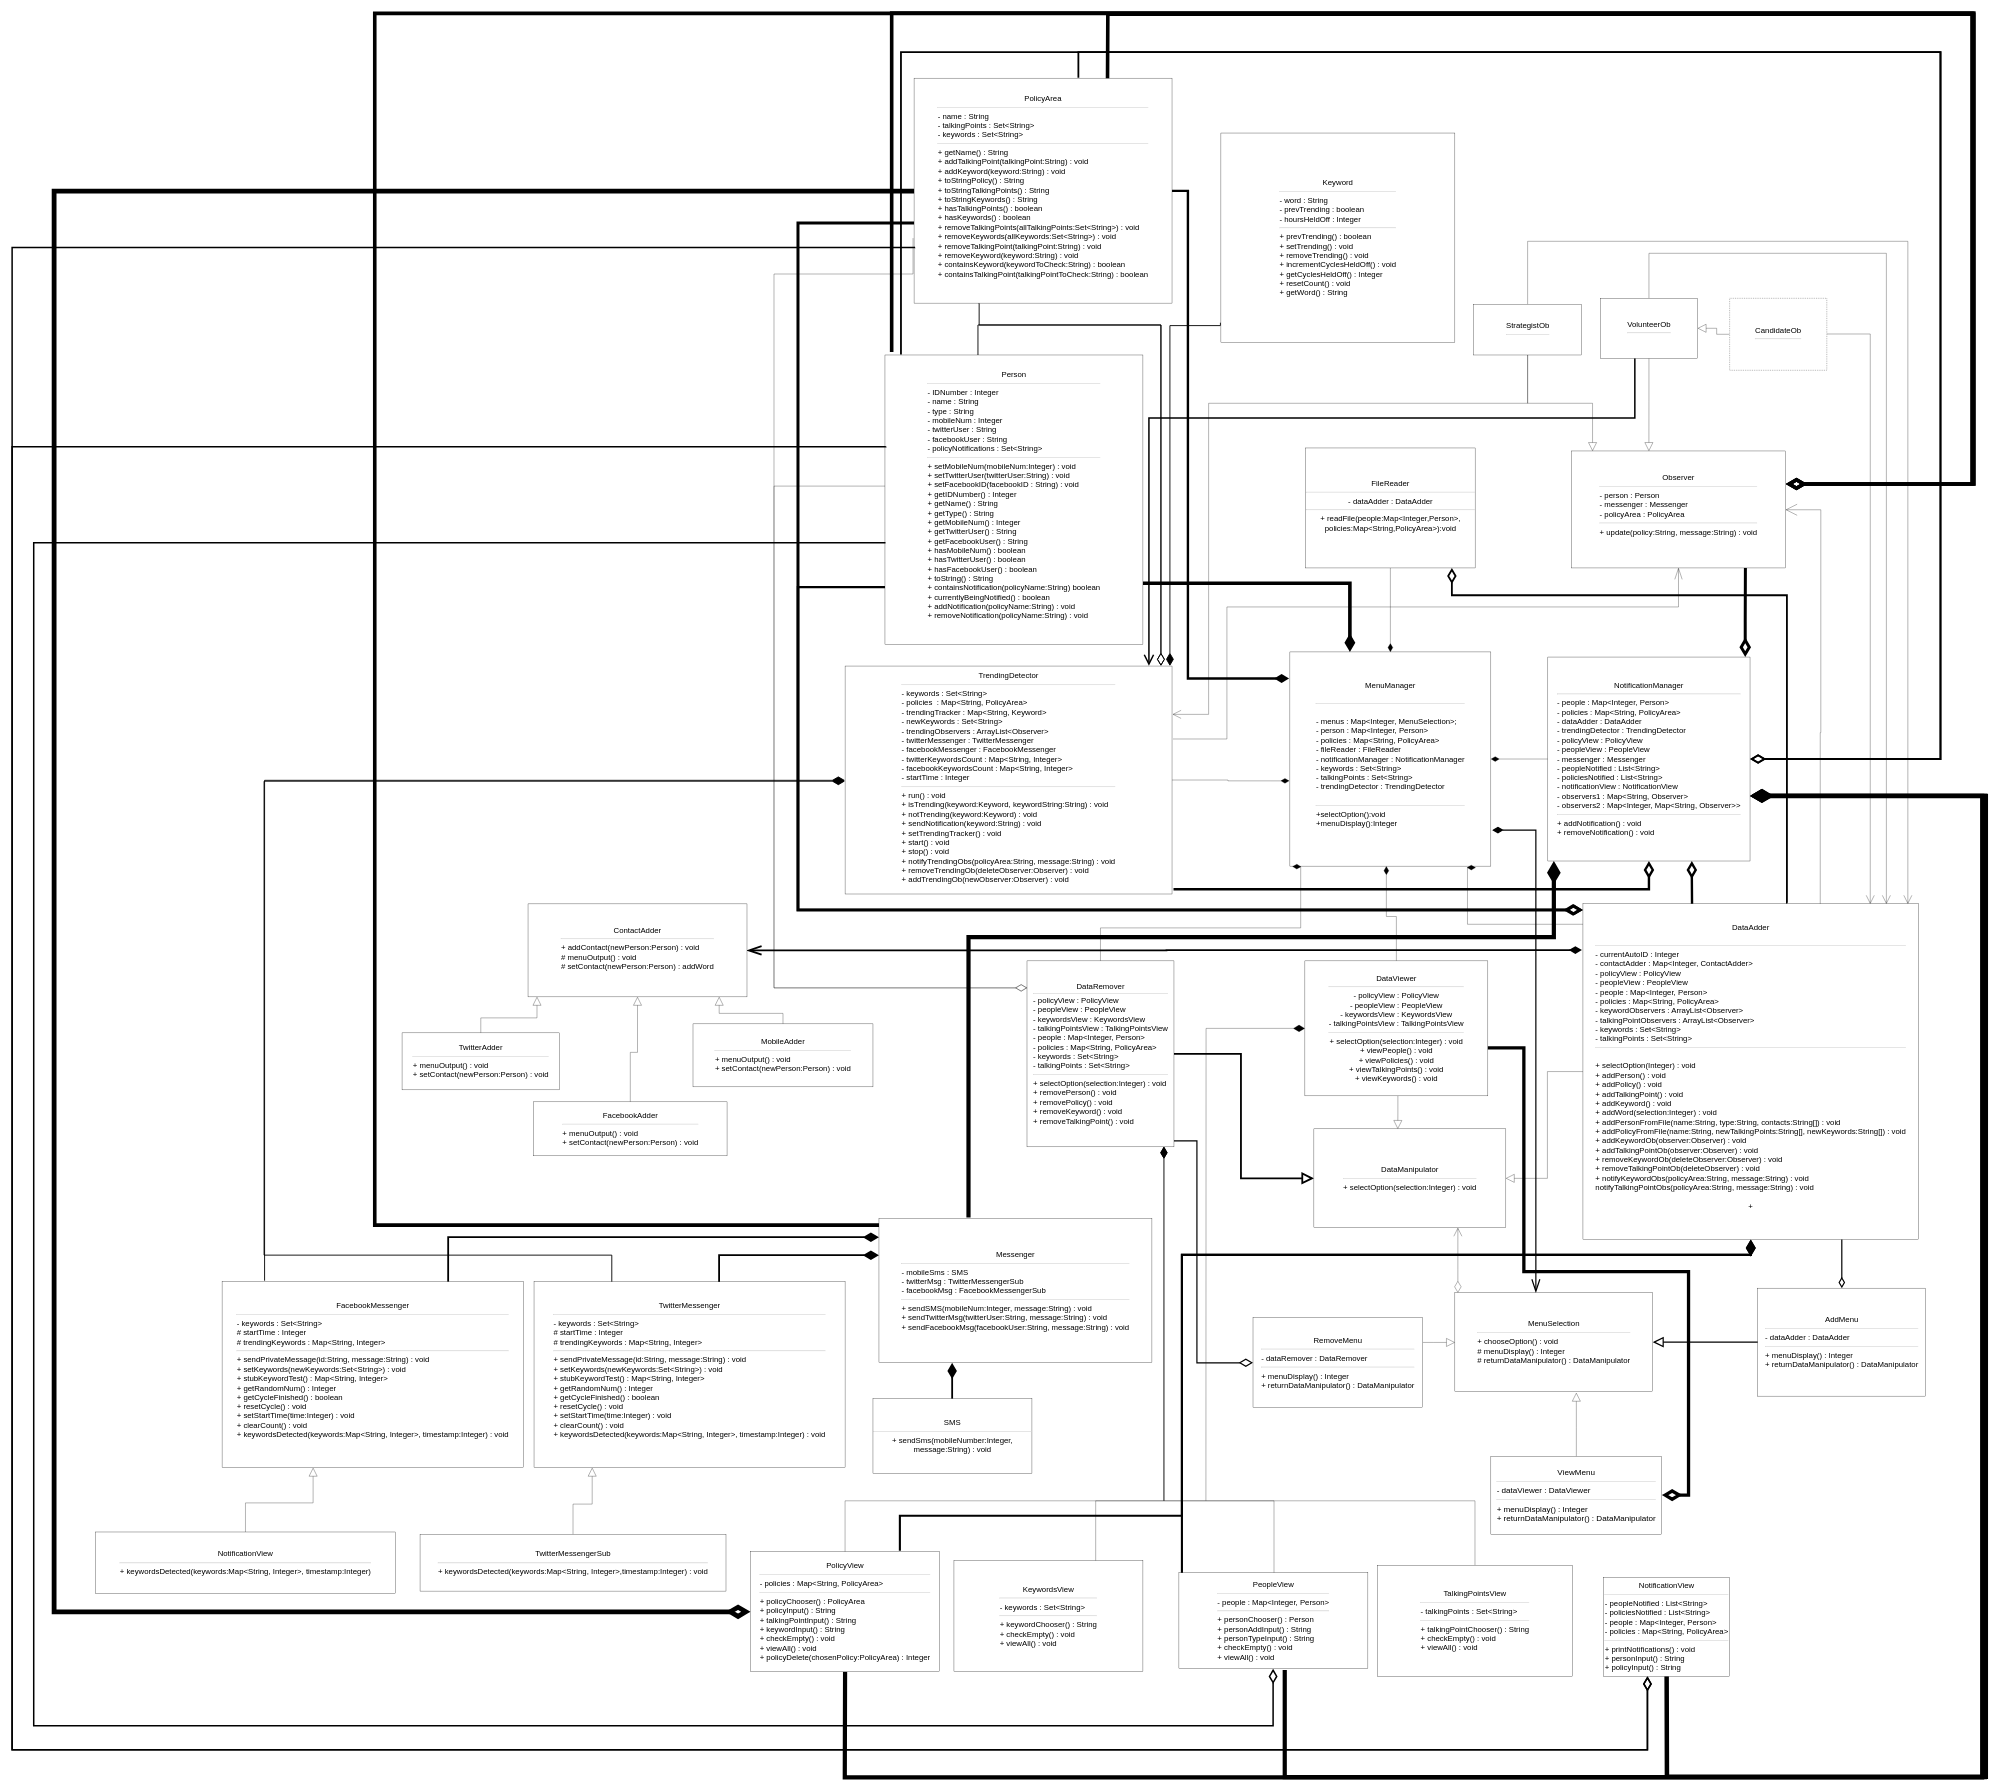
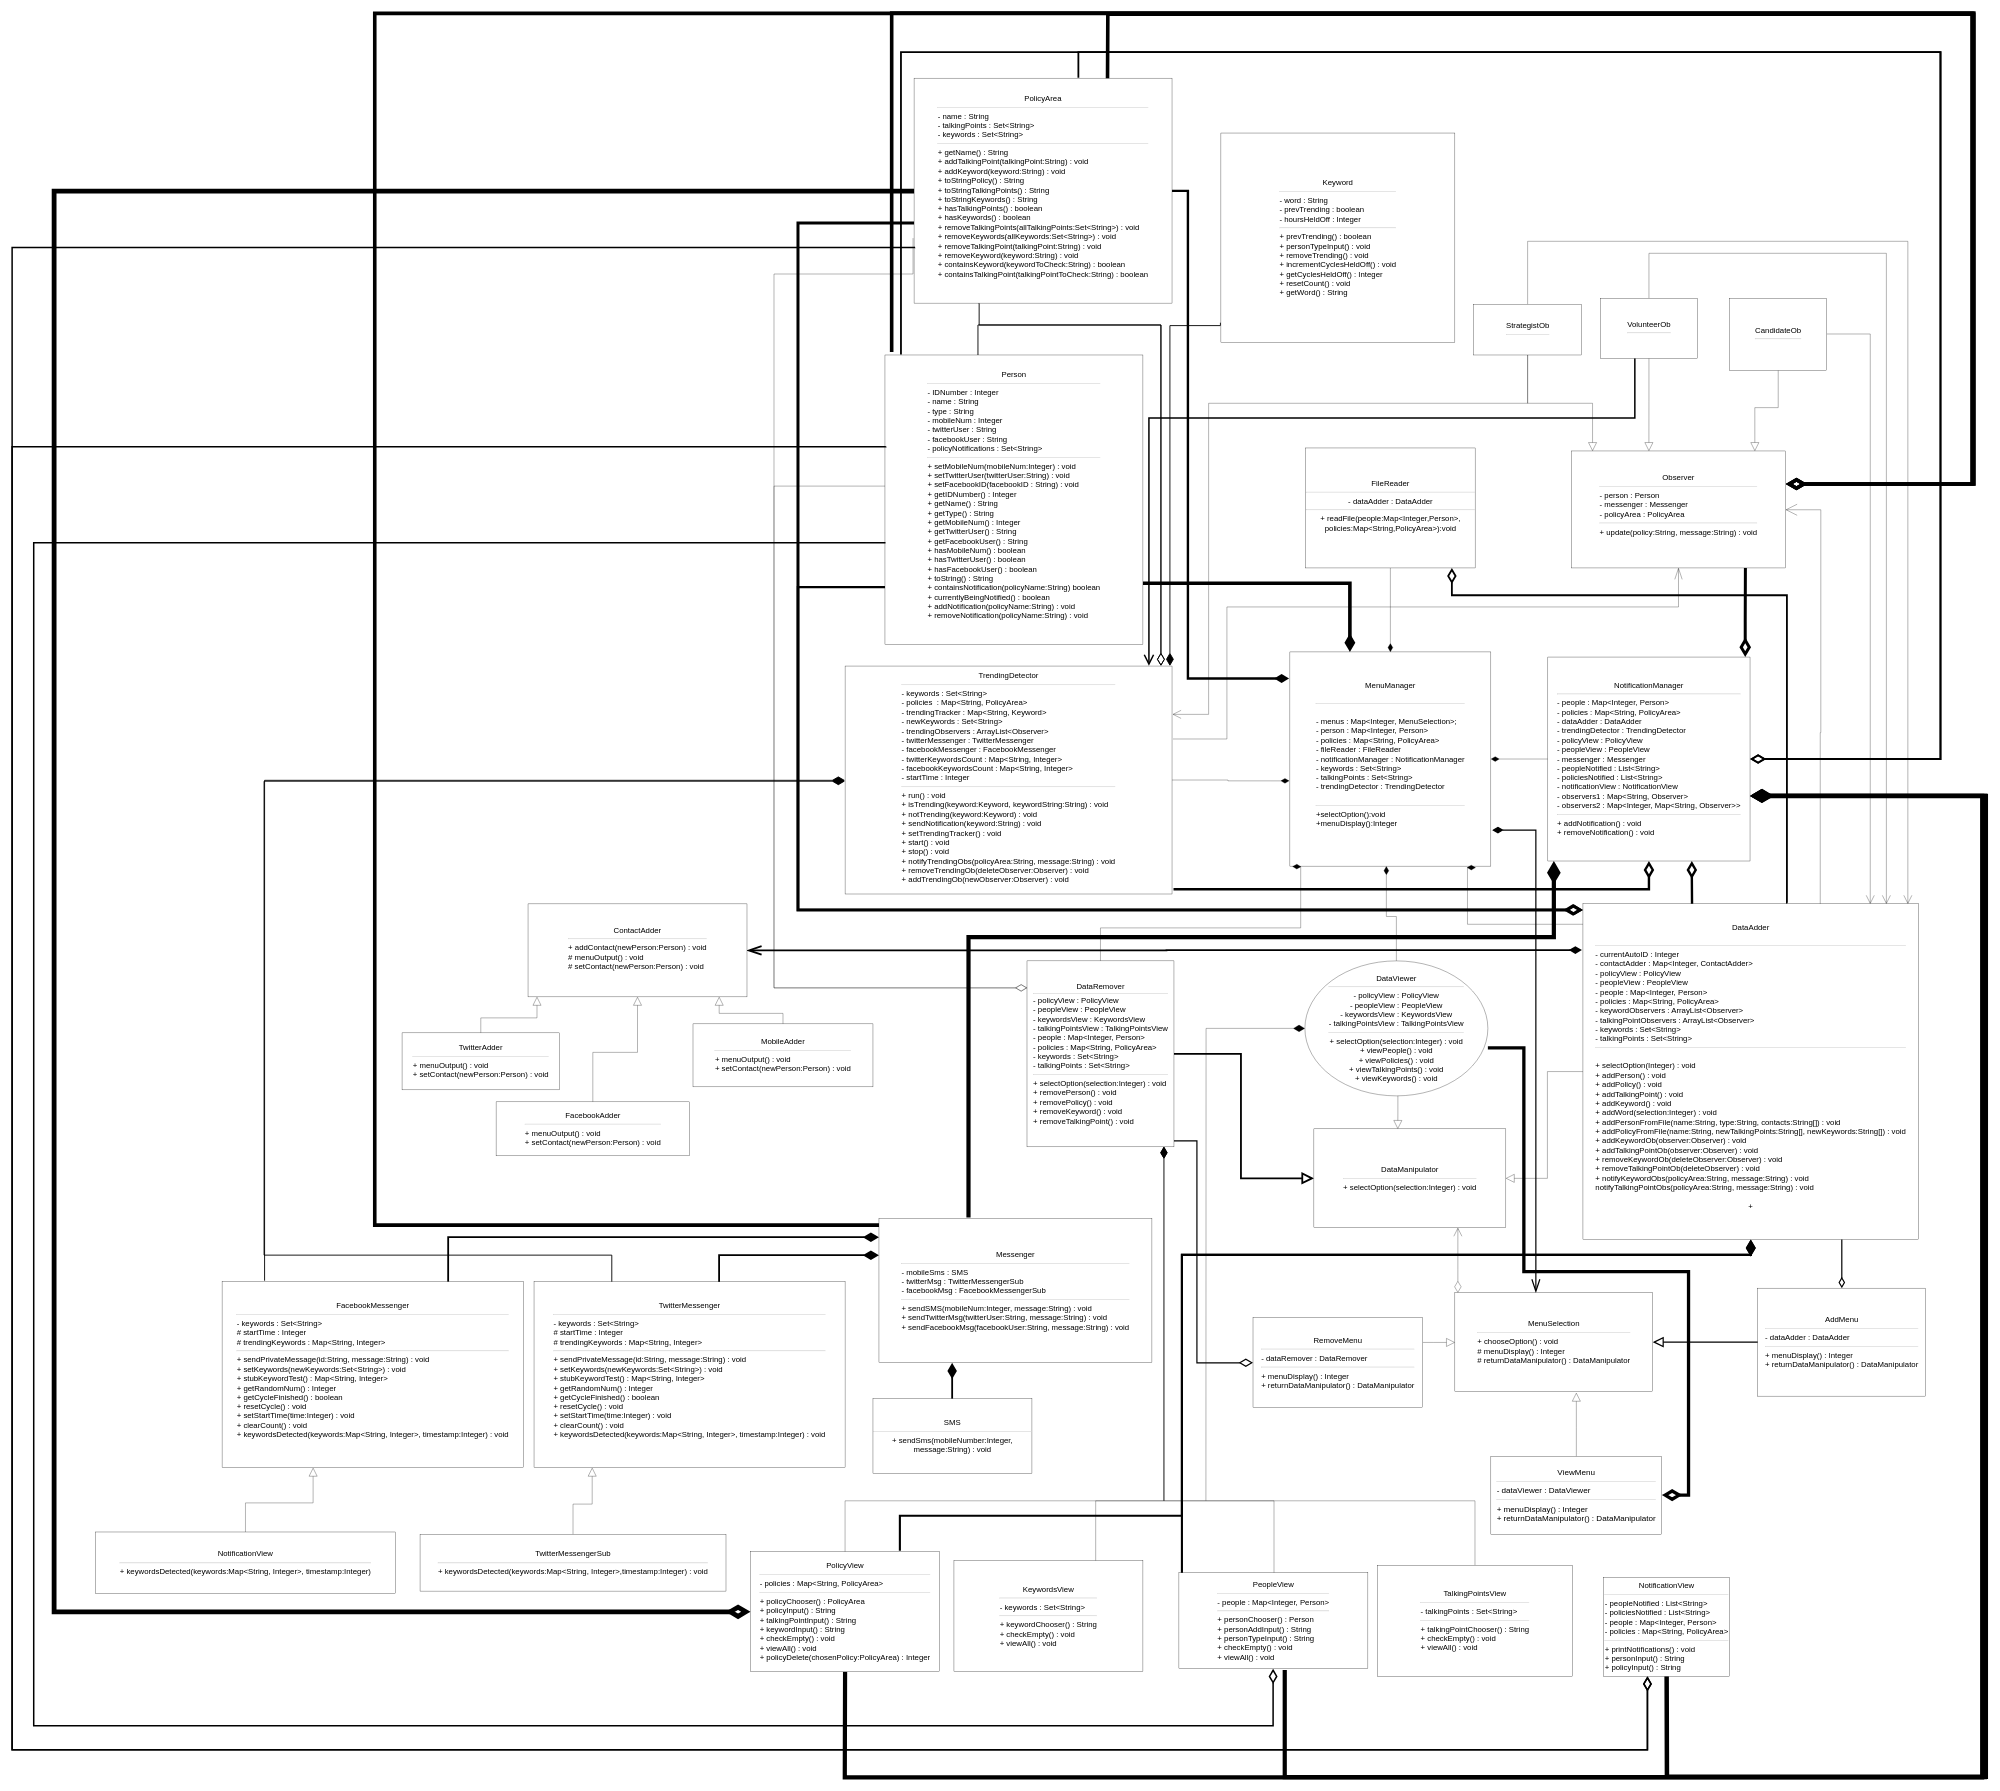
(1338, 238) -> (1338, 238)
(1717, 332) -> (1768, 408)
(1778, 334) -> (1778, 334)
(637, 951) -> (637, 951)
(1396, 1029) -> (1396, 1029)
(630, 1129) -> (593, 1129)
